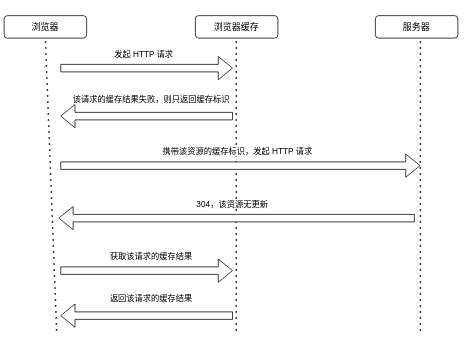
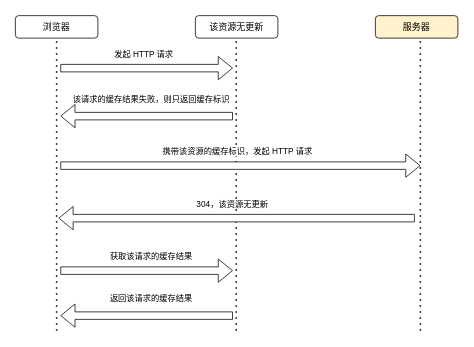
(45, 27) -> (57, 27)
(237, 27) -> (237, 27)
(417, 27) -> (417, 27)
